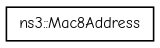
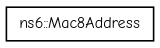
(80, 24) -> (80, 24)
